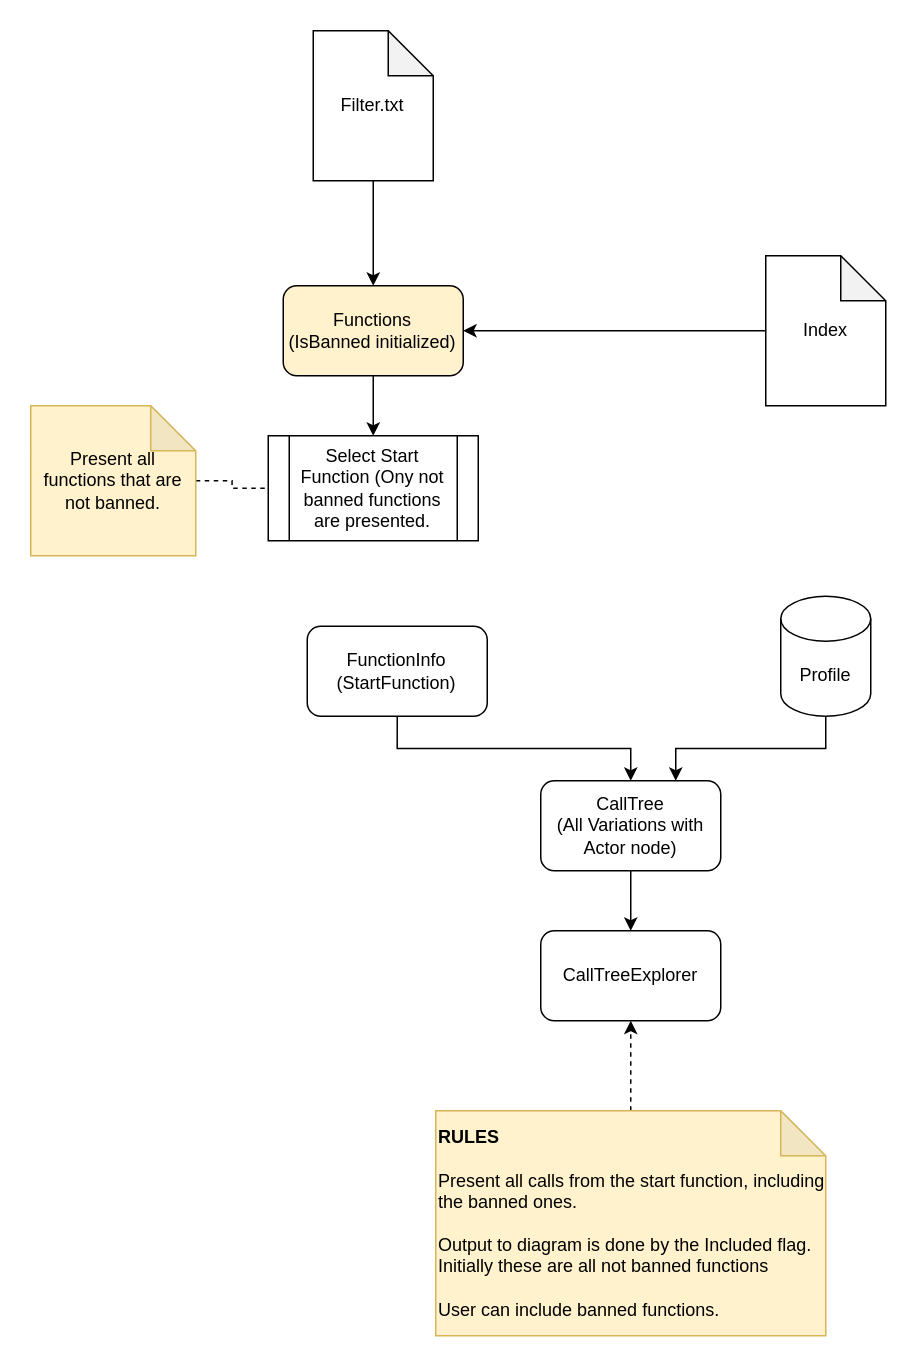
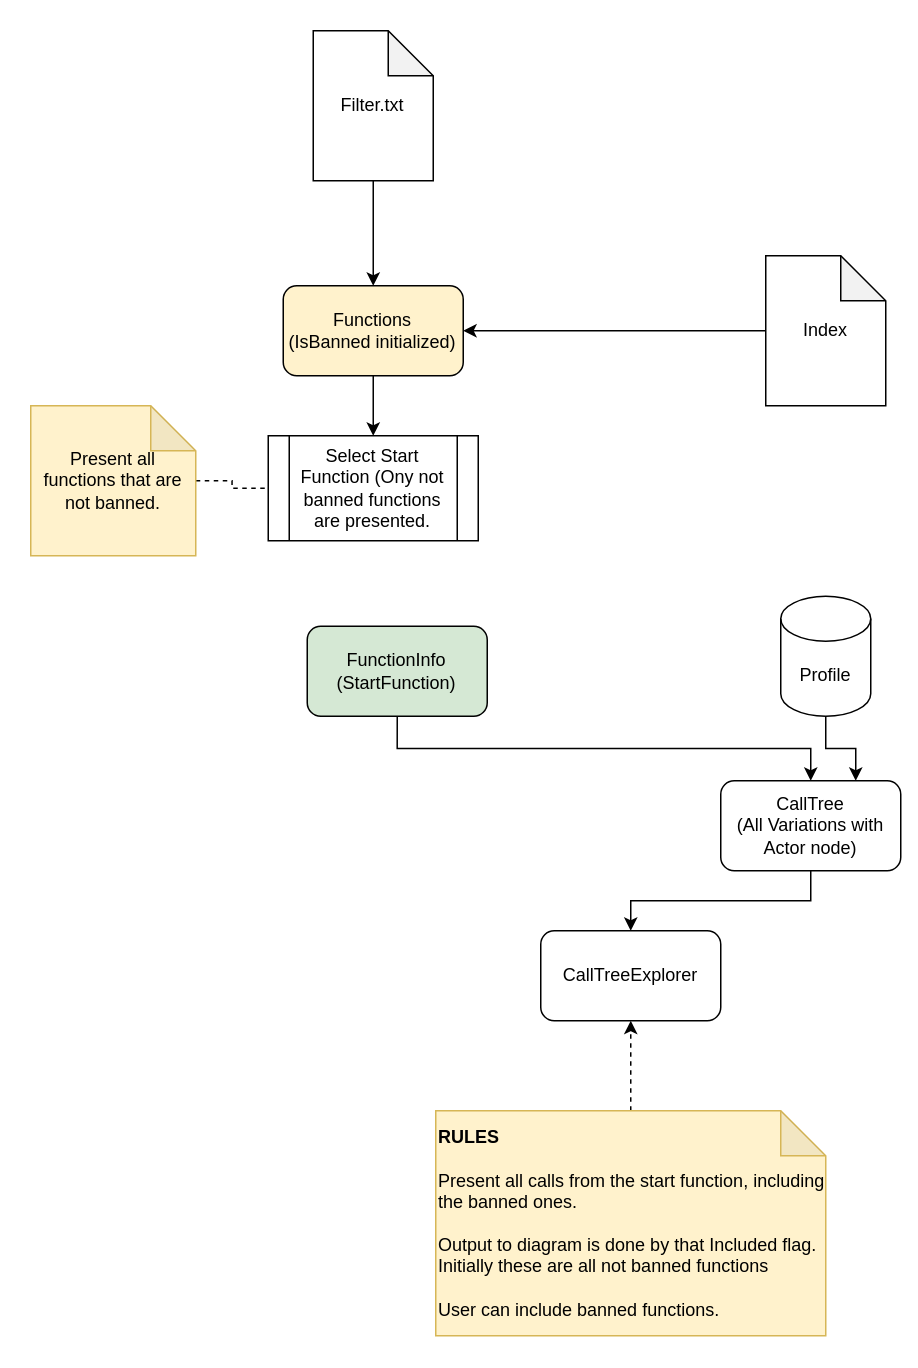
(397, 671) -> (397, 671)
(631, 826) -> (811, 826)
(632, 1223) -> (632, 1223)
